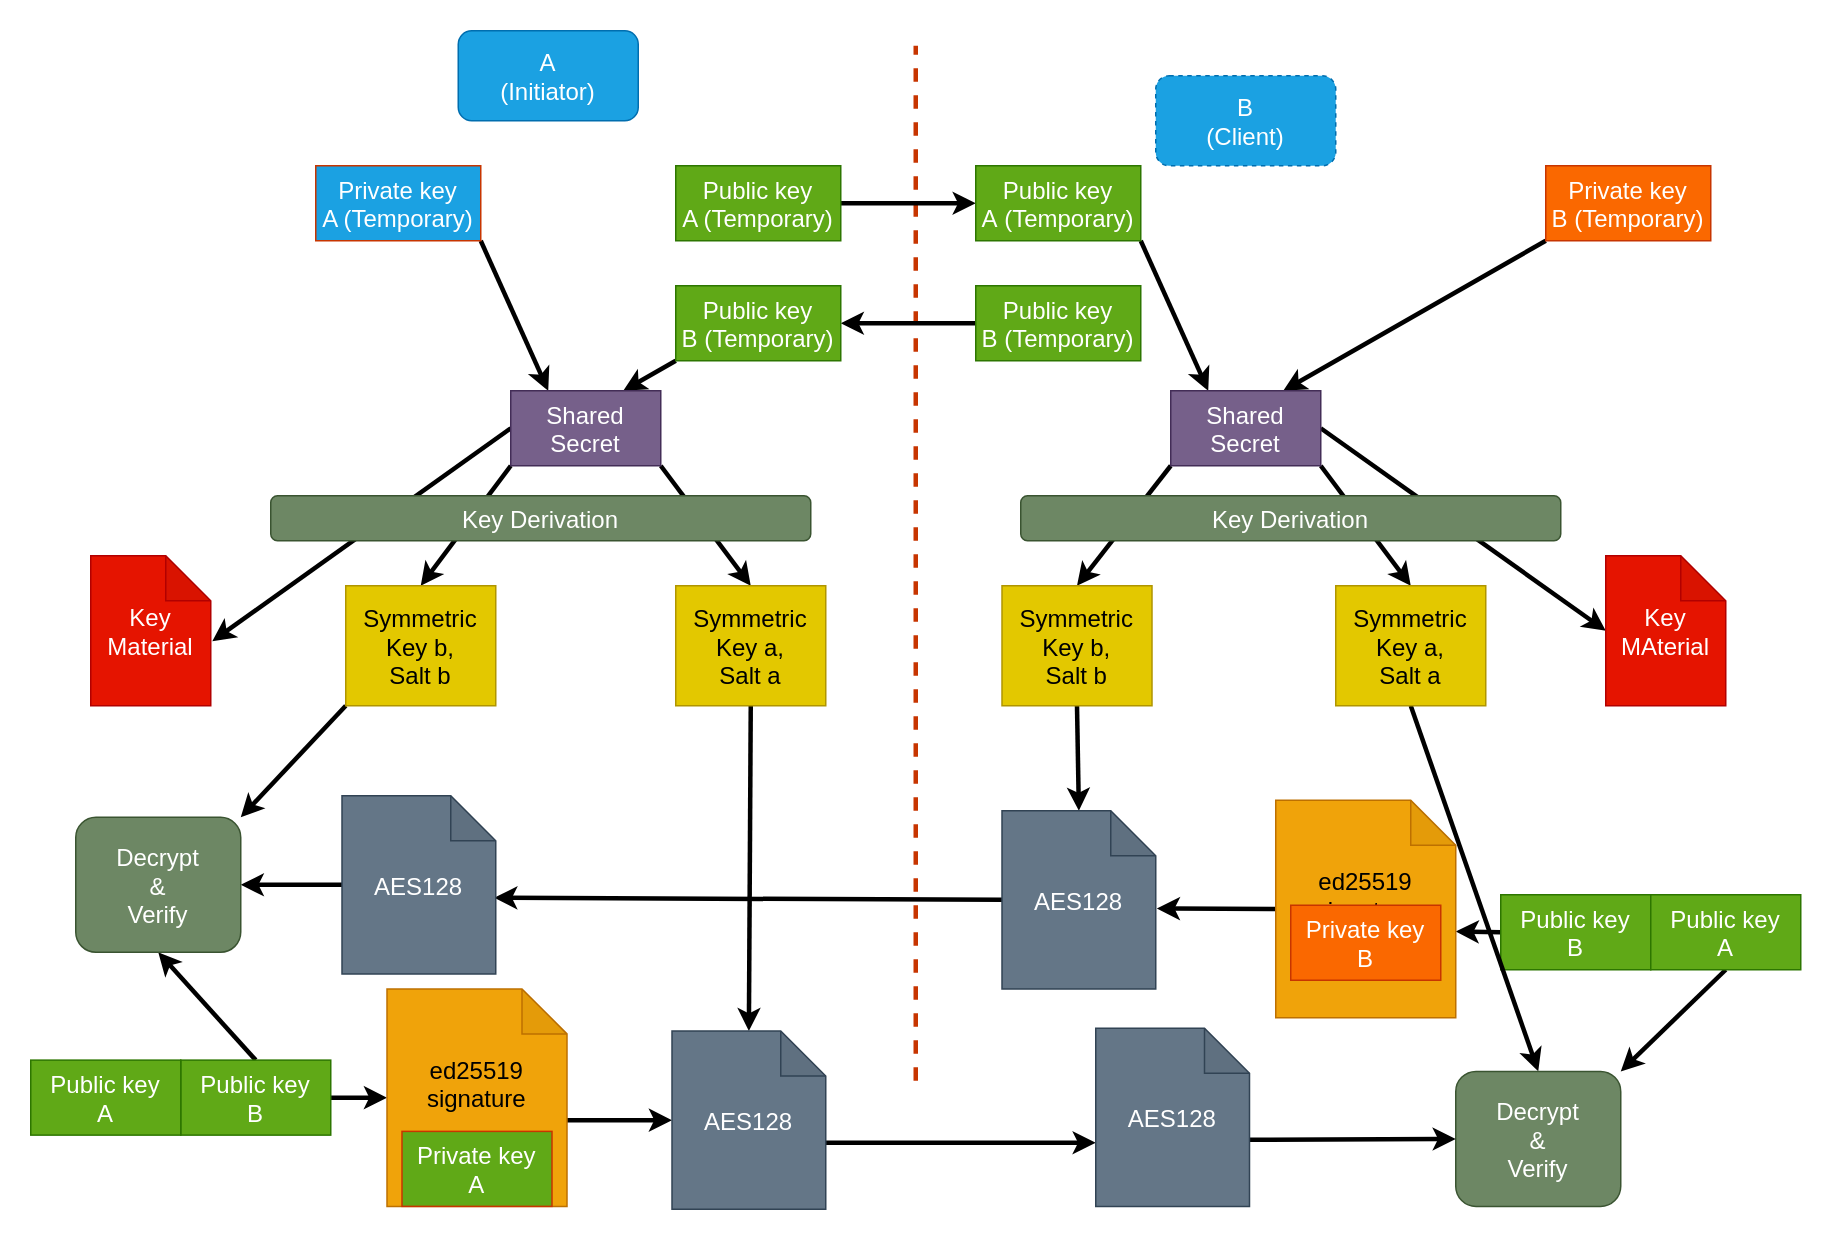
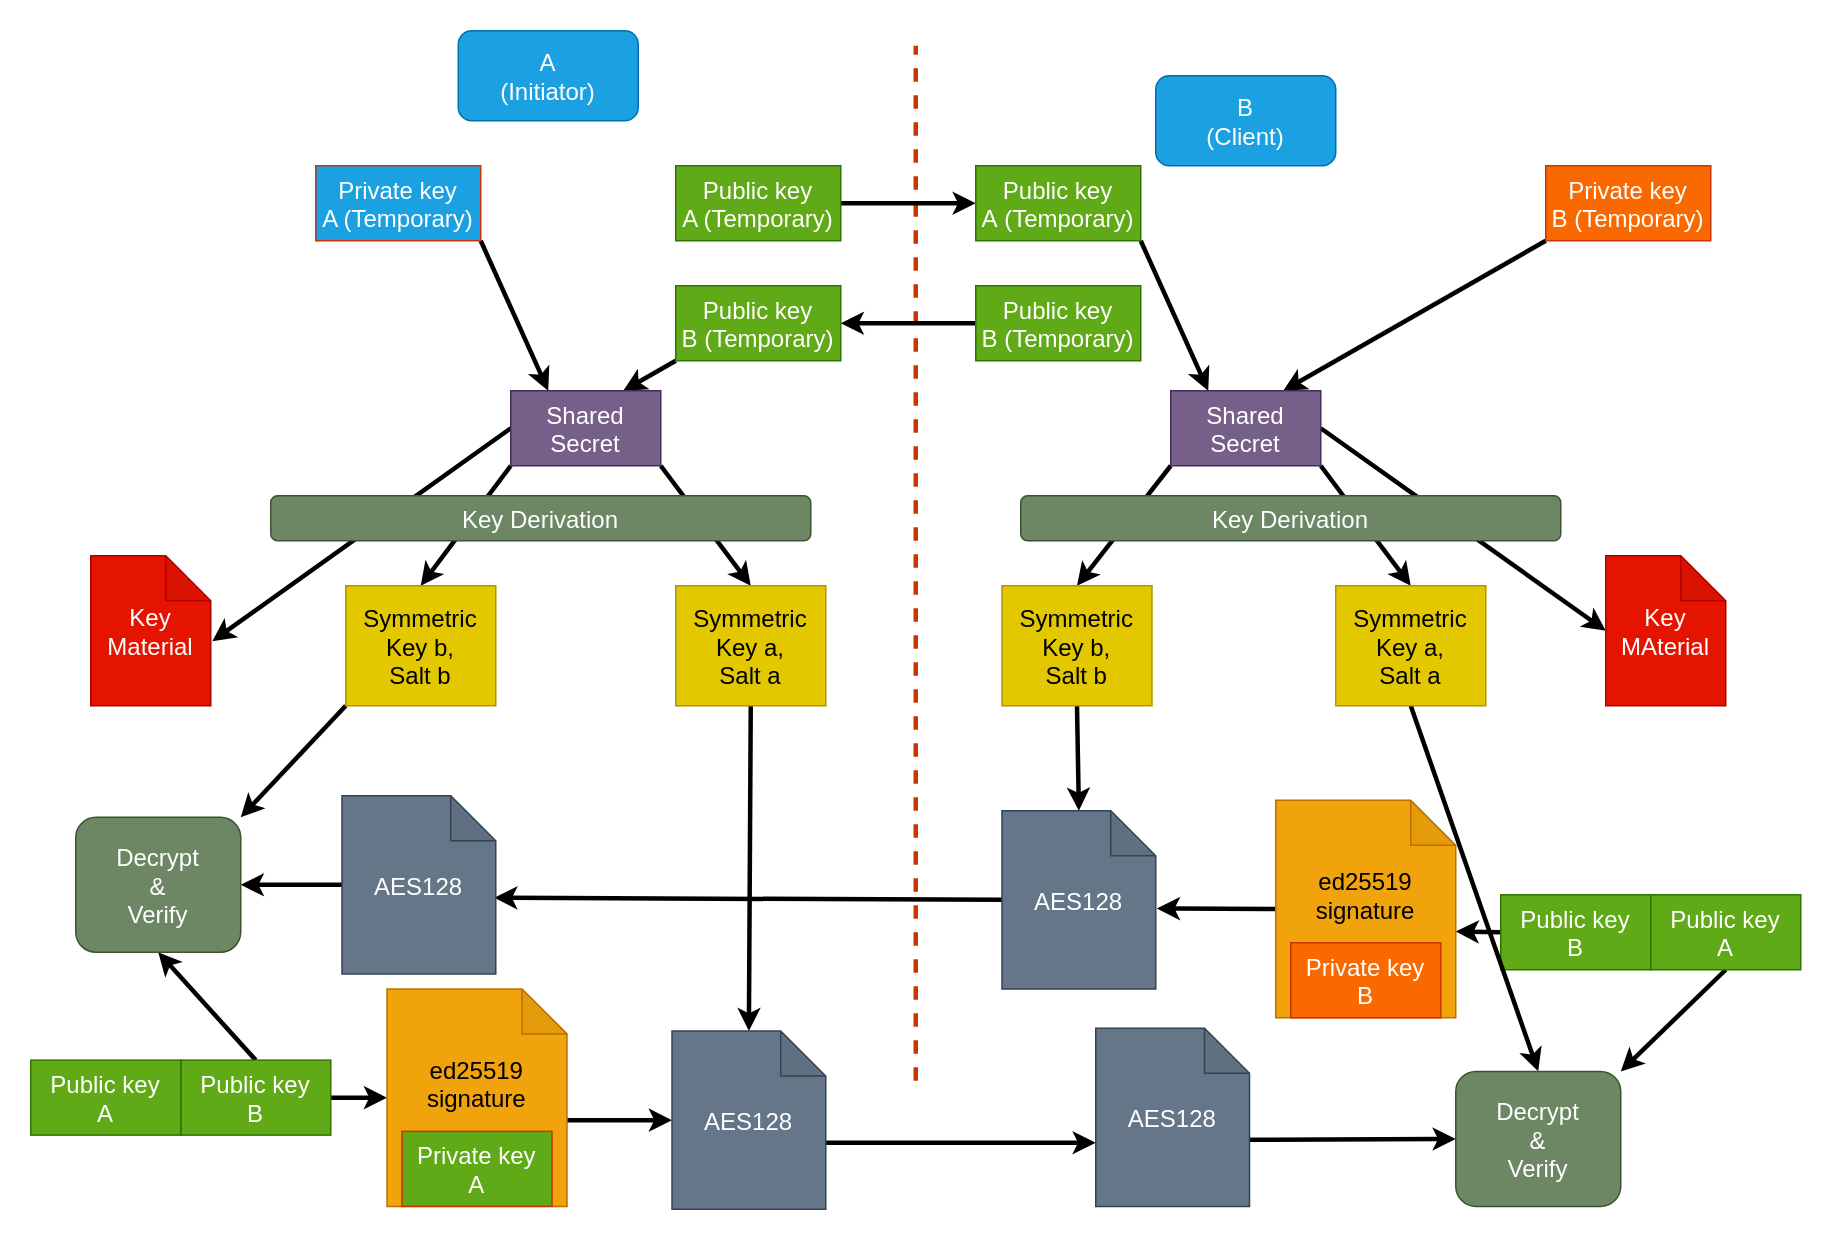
(1246, 121) -> (1246, 121)
(1366, 943) -> (1366, 980)
